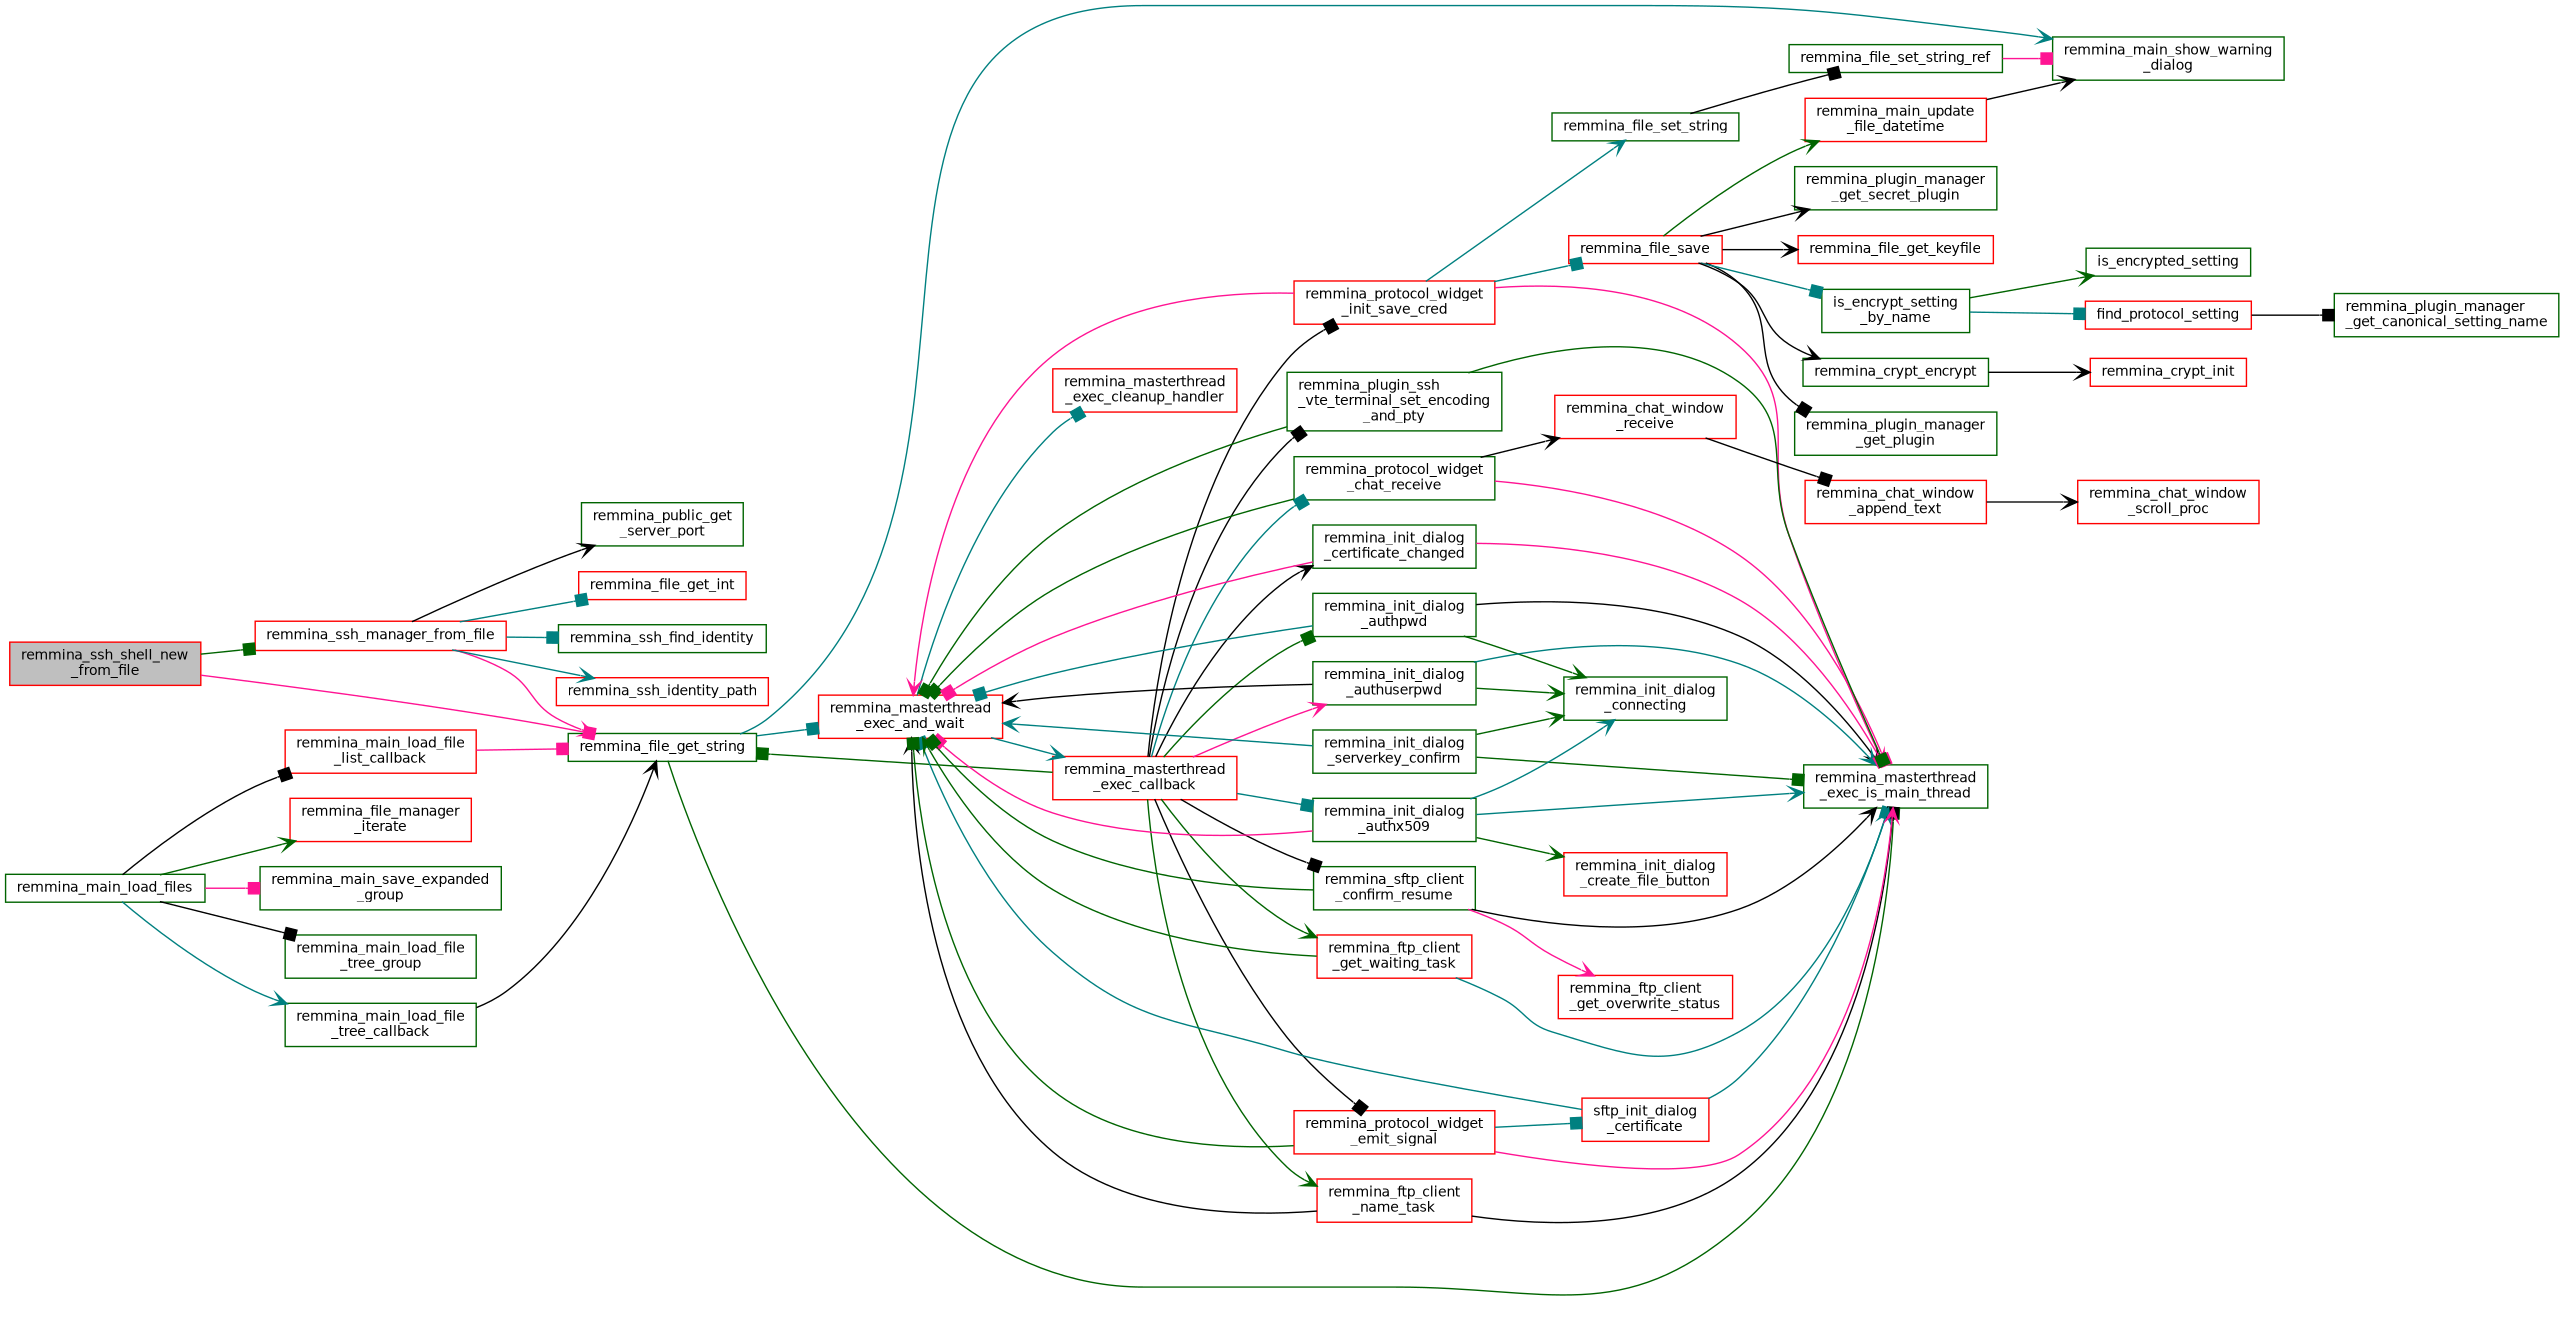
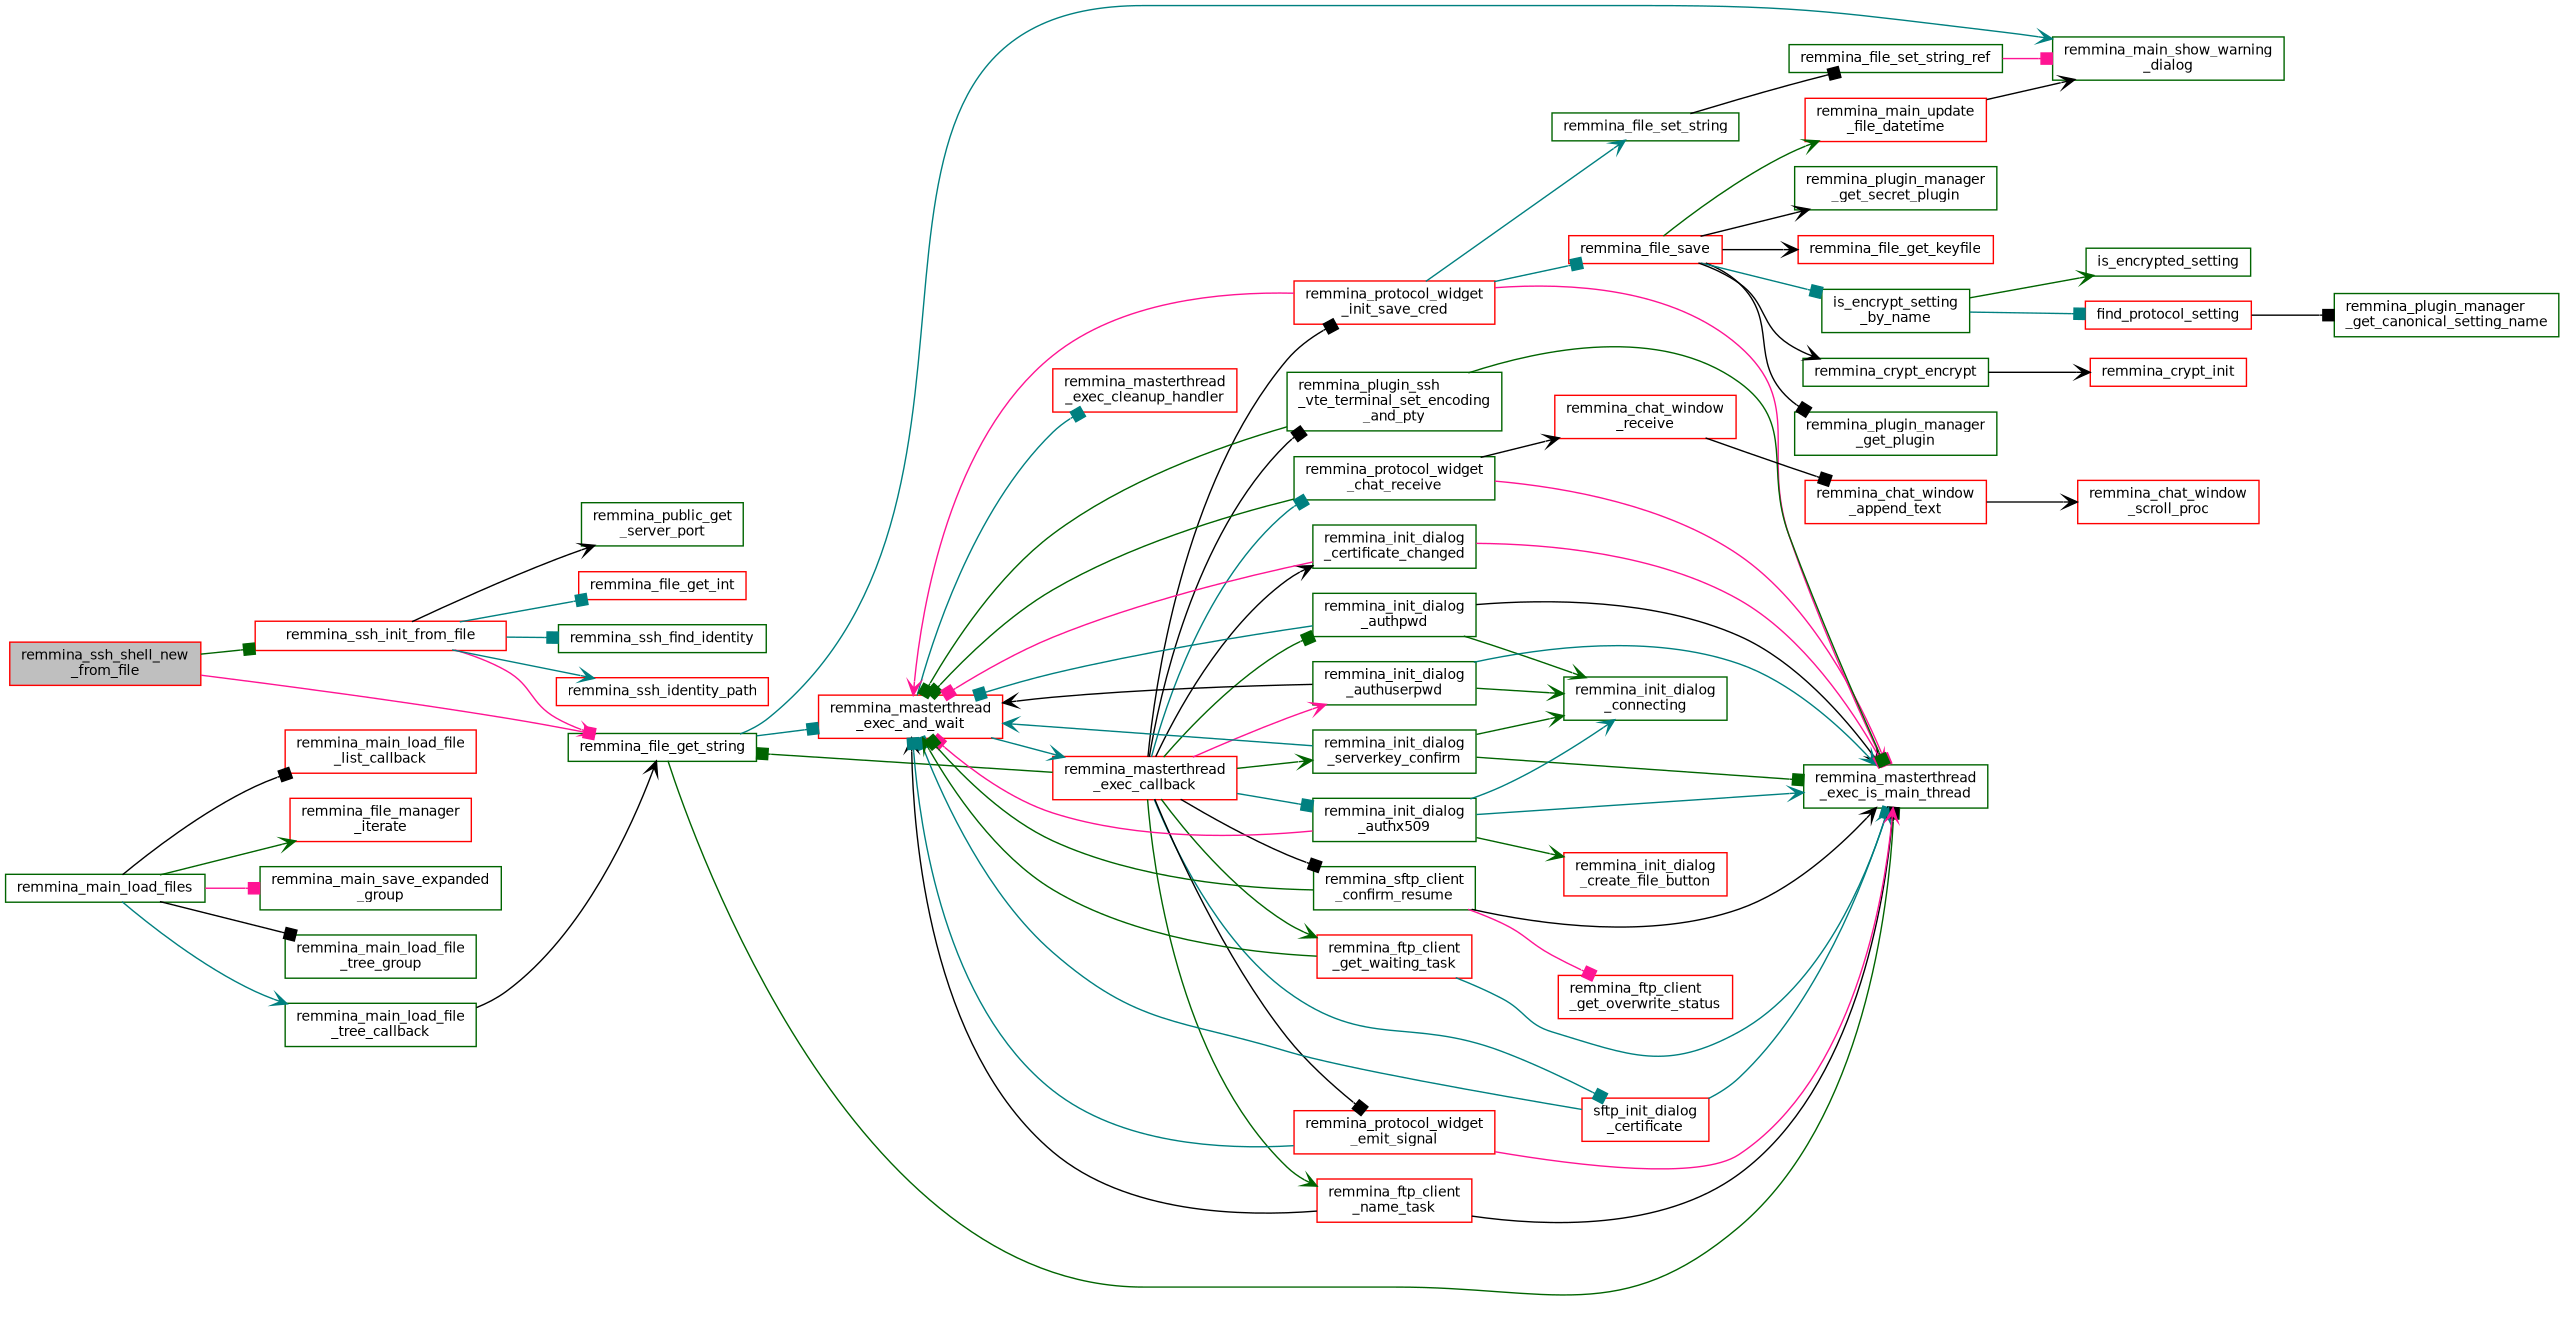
(381, 636) -> (381, 636)
(515, 750) -> none
none -> (1268, 765)
(1526, 938) -> (1526, 938)
(1010, 1046) -> (1010, 1046)
(1531, 1125) -> (1325, 1014)
